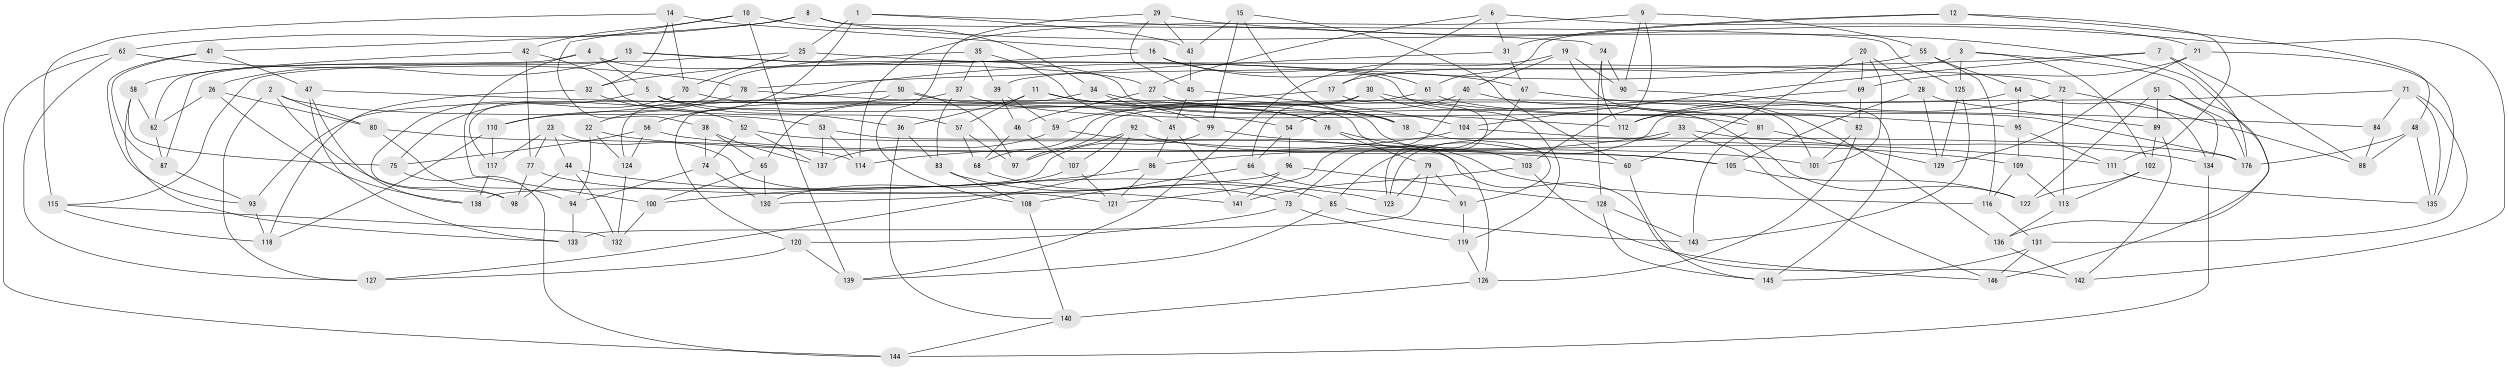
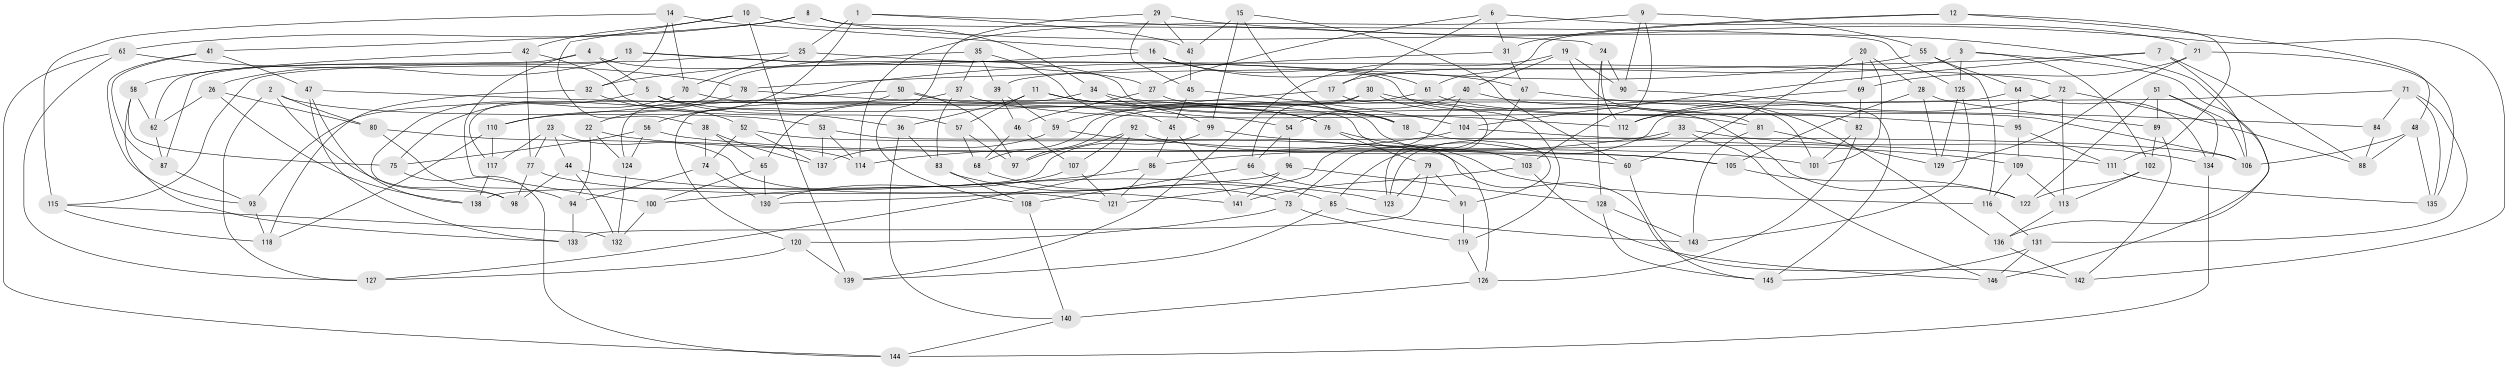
(2247, 166) -> (2247, 166)
